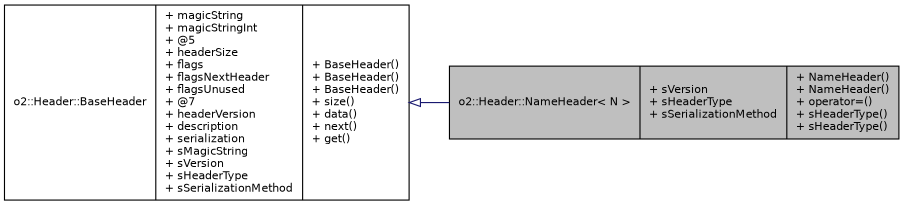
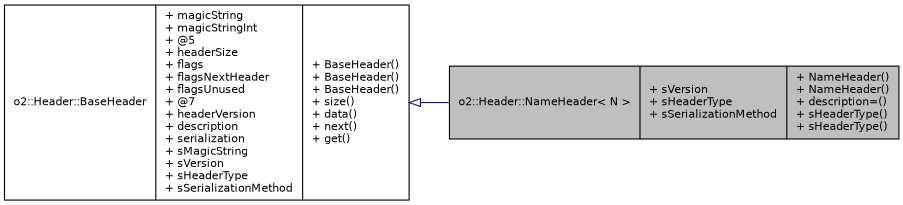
(834, 102) -> (842, 102)
